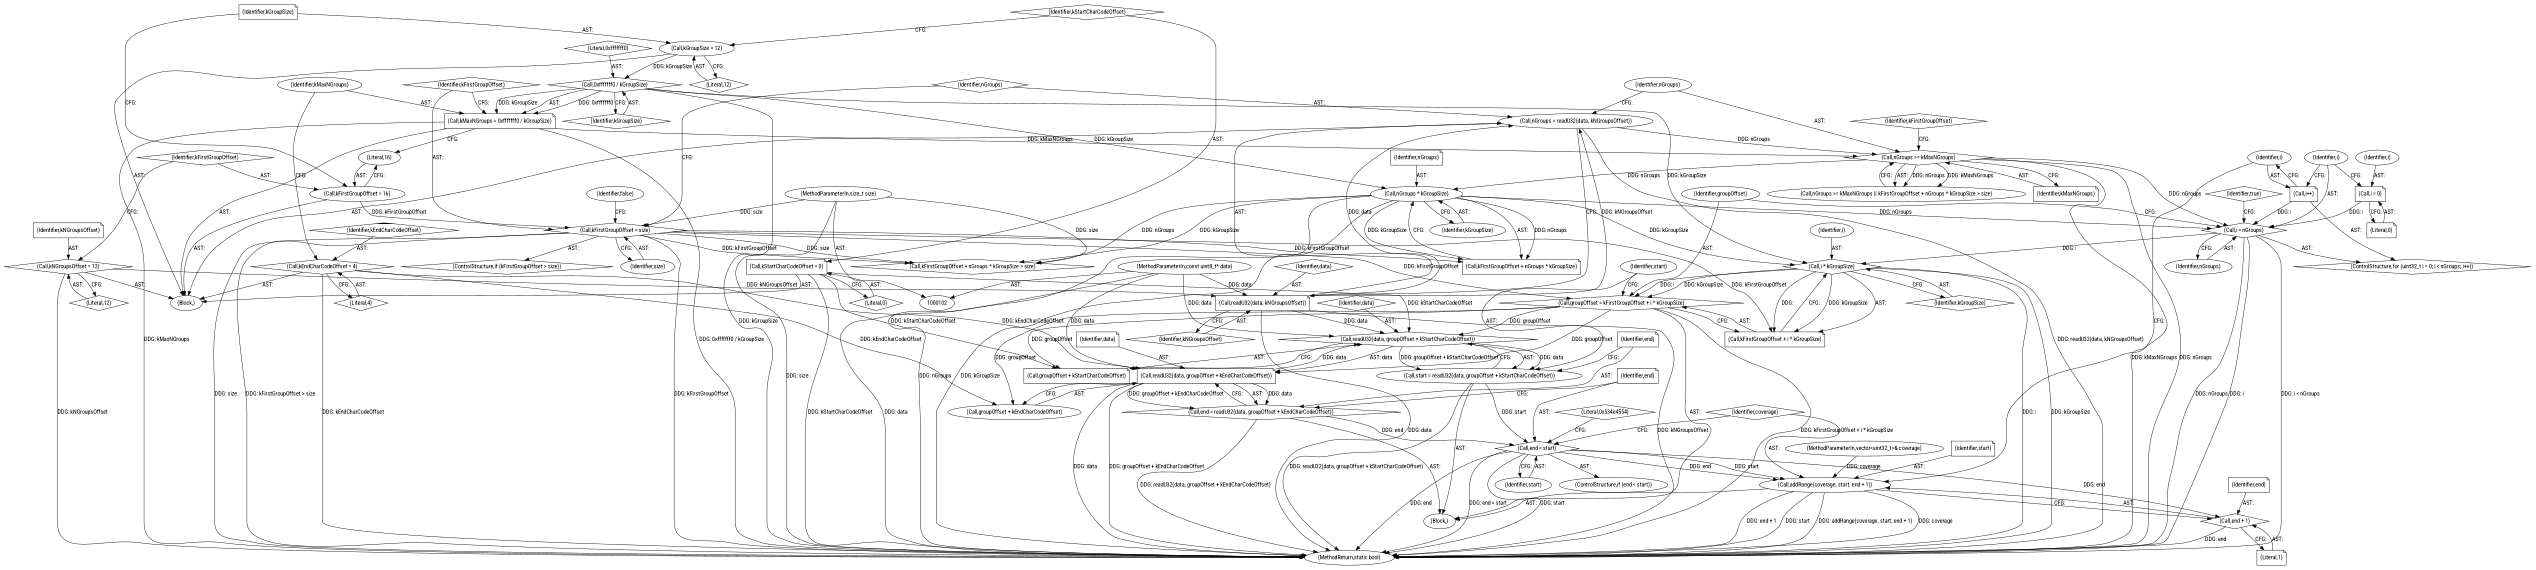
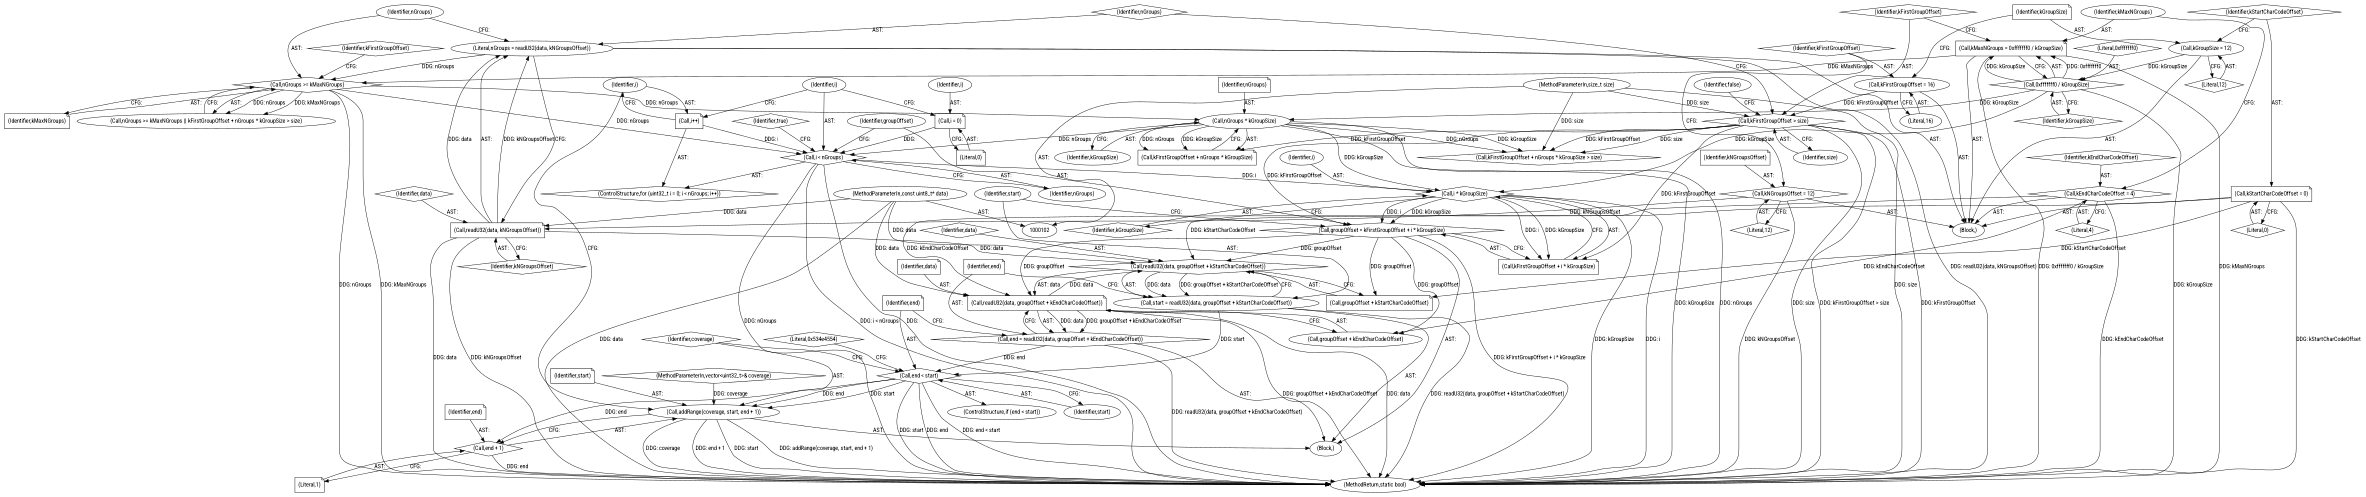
(1576, 121) -> (532, 48)
(437, 140) -> (2031, 66)
(507, 267) -> none
(1864, 449) -> (714, 376)
